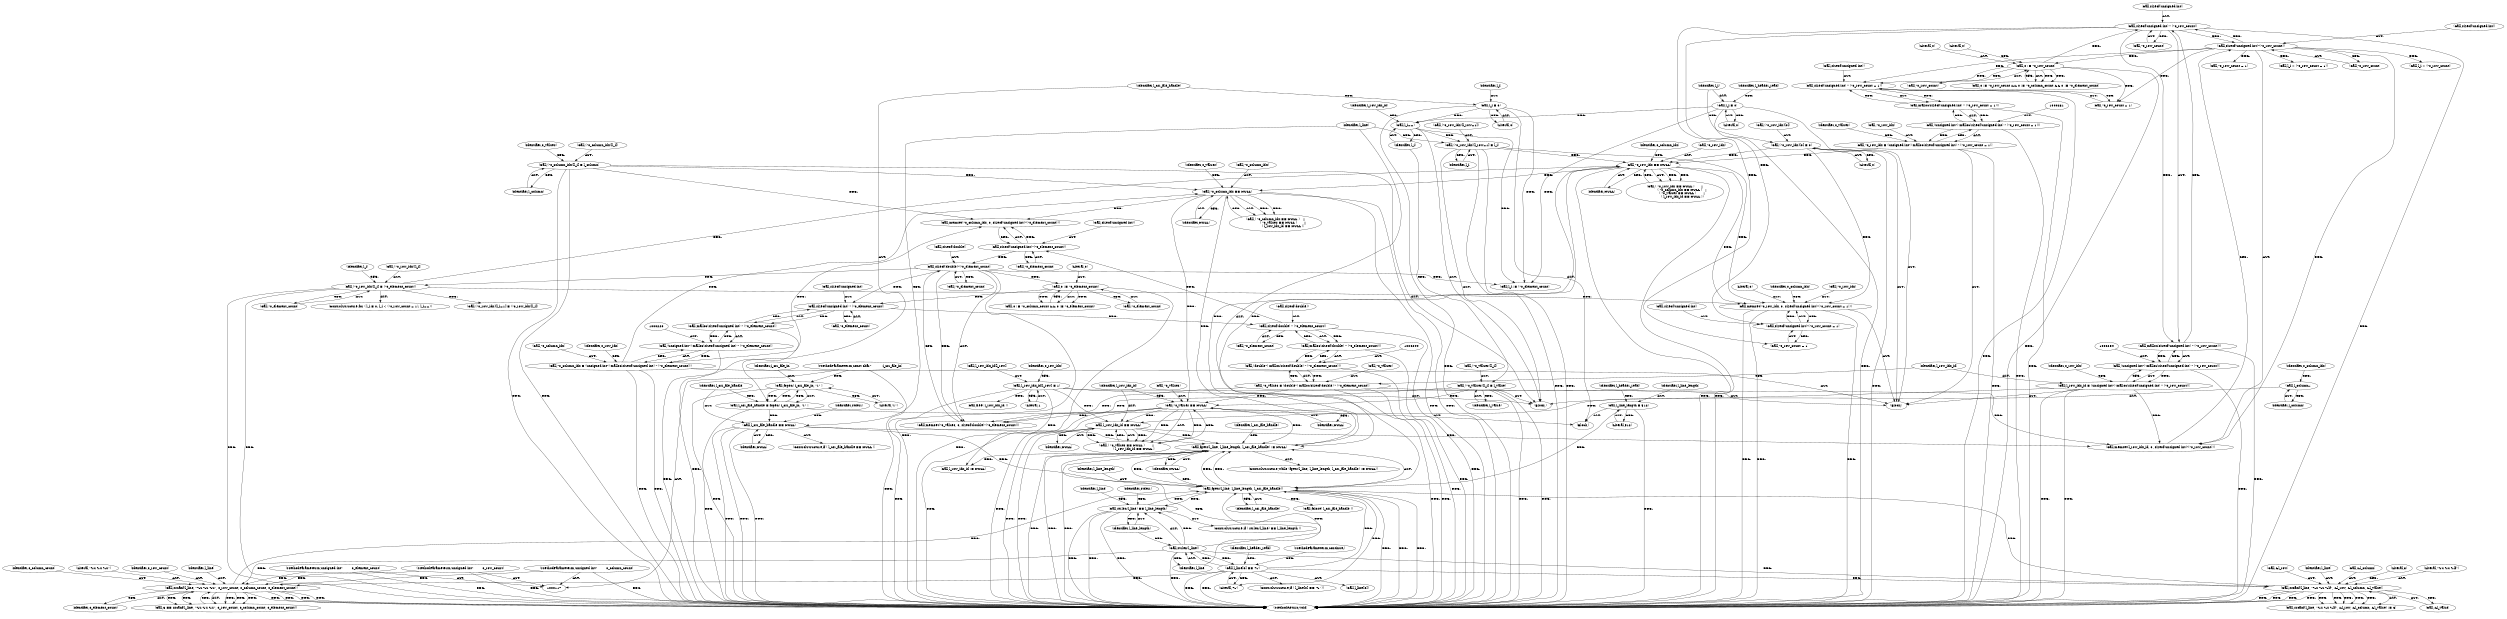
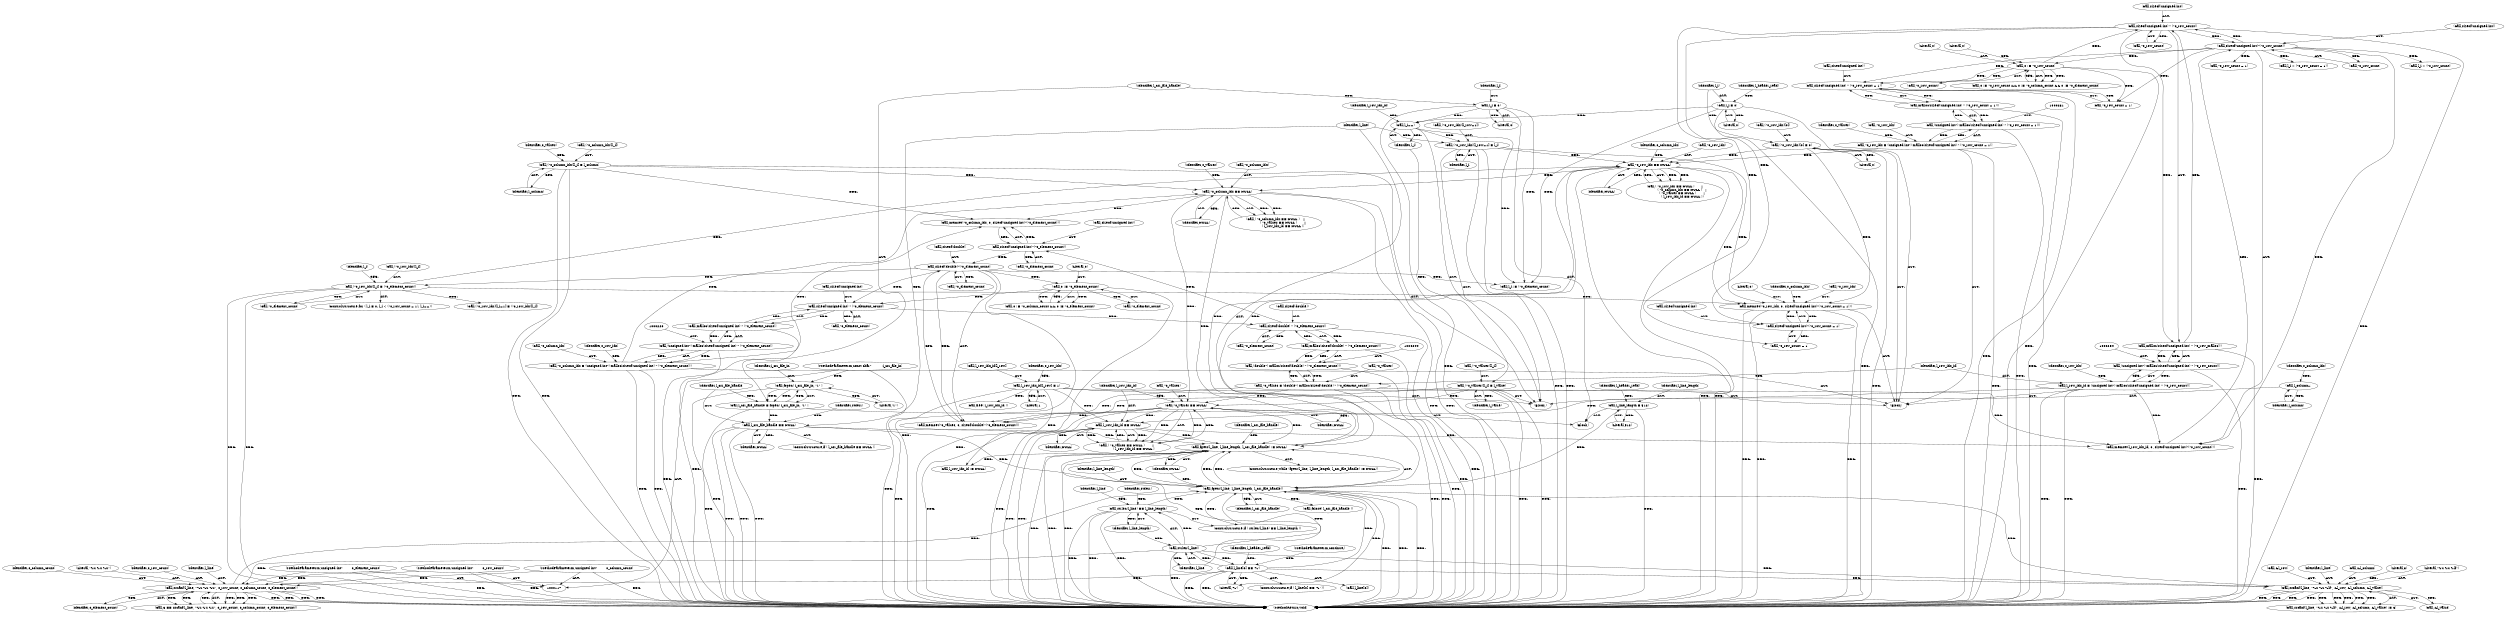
(2180, 346) -> (2180, 346)
(1189, 498) -> (1206, 512)
